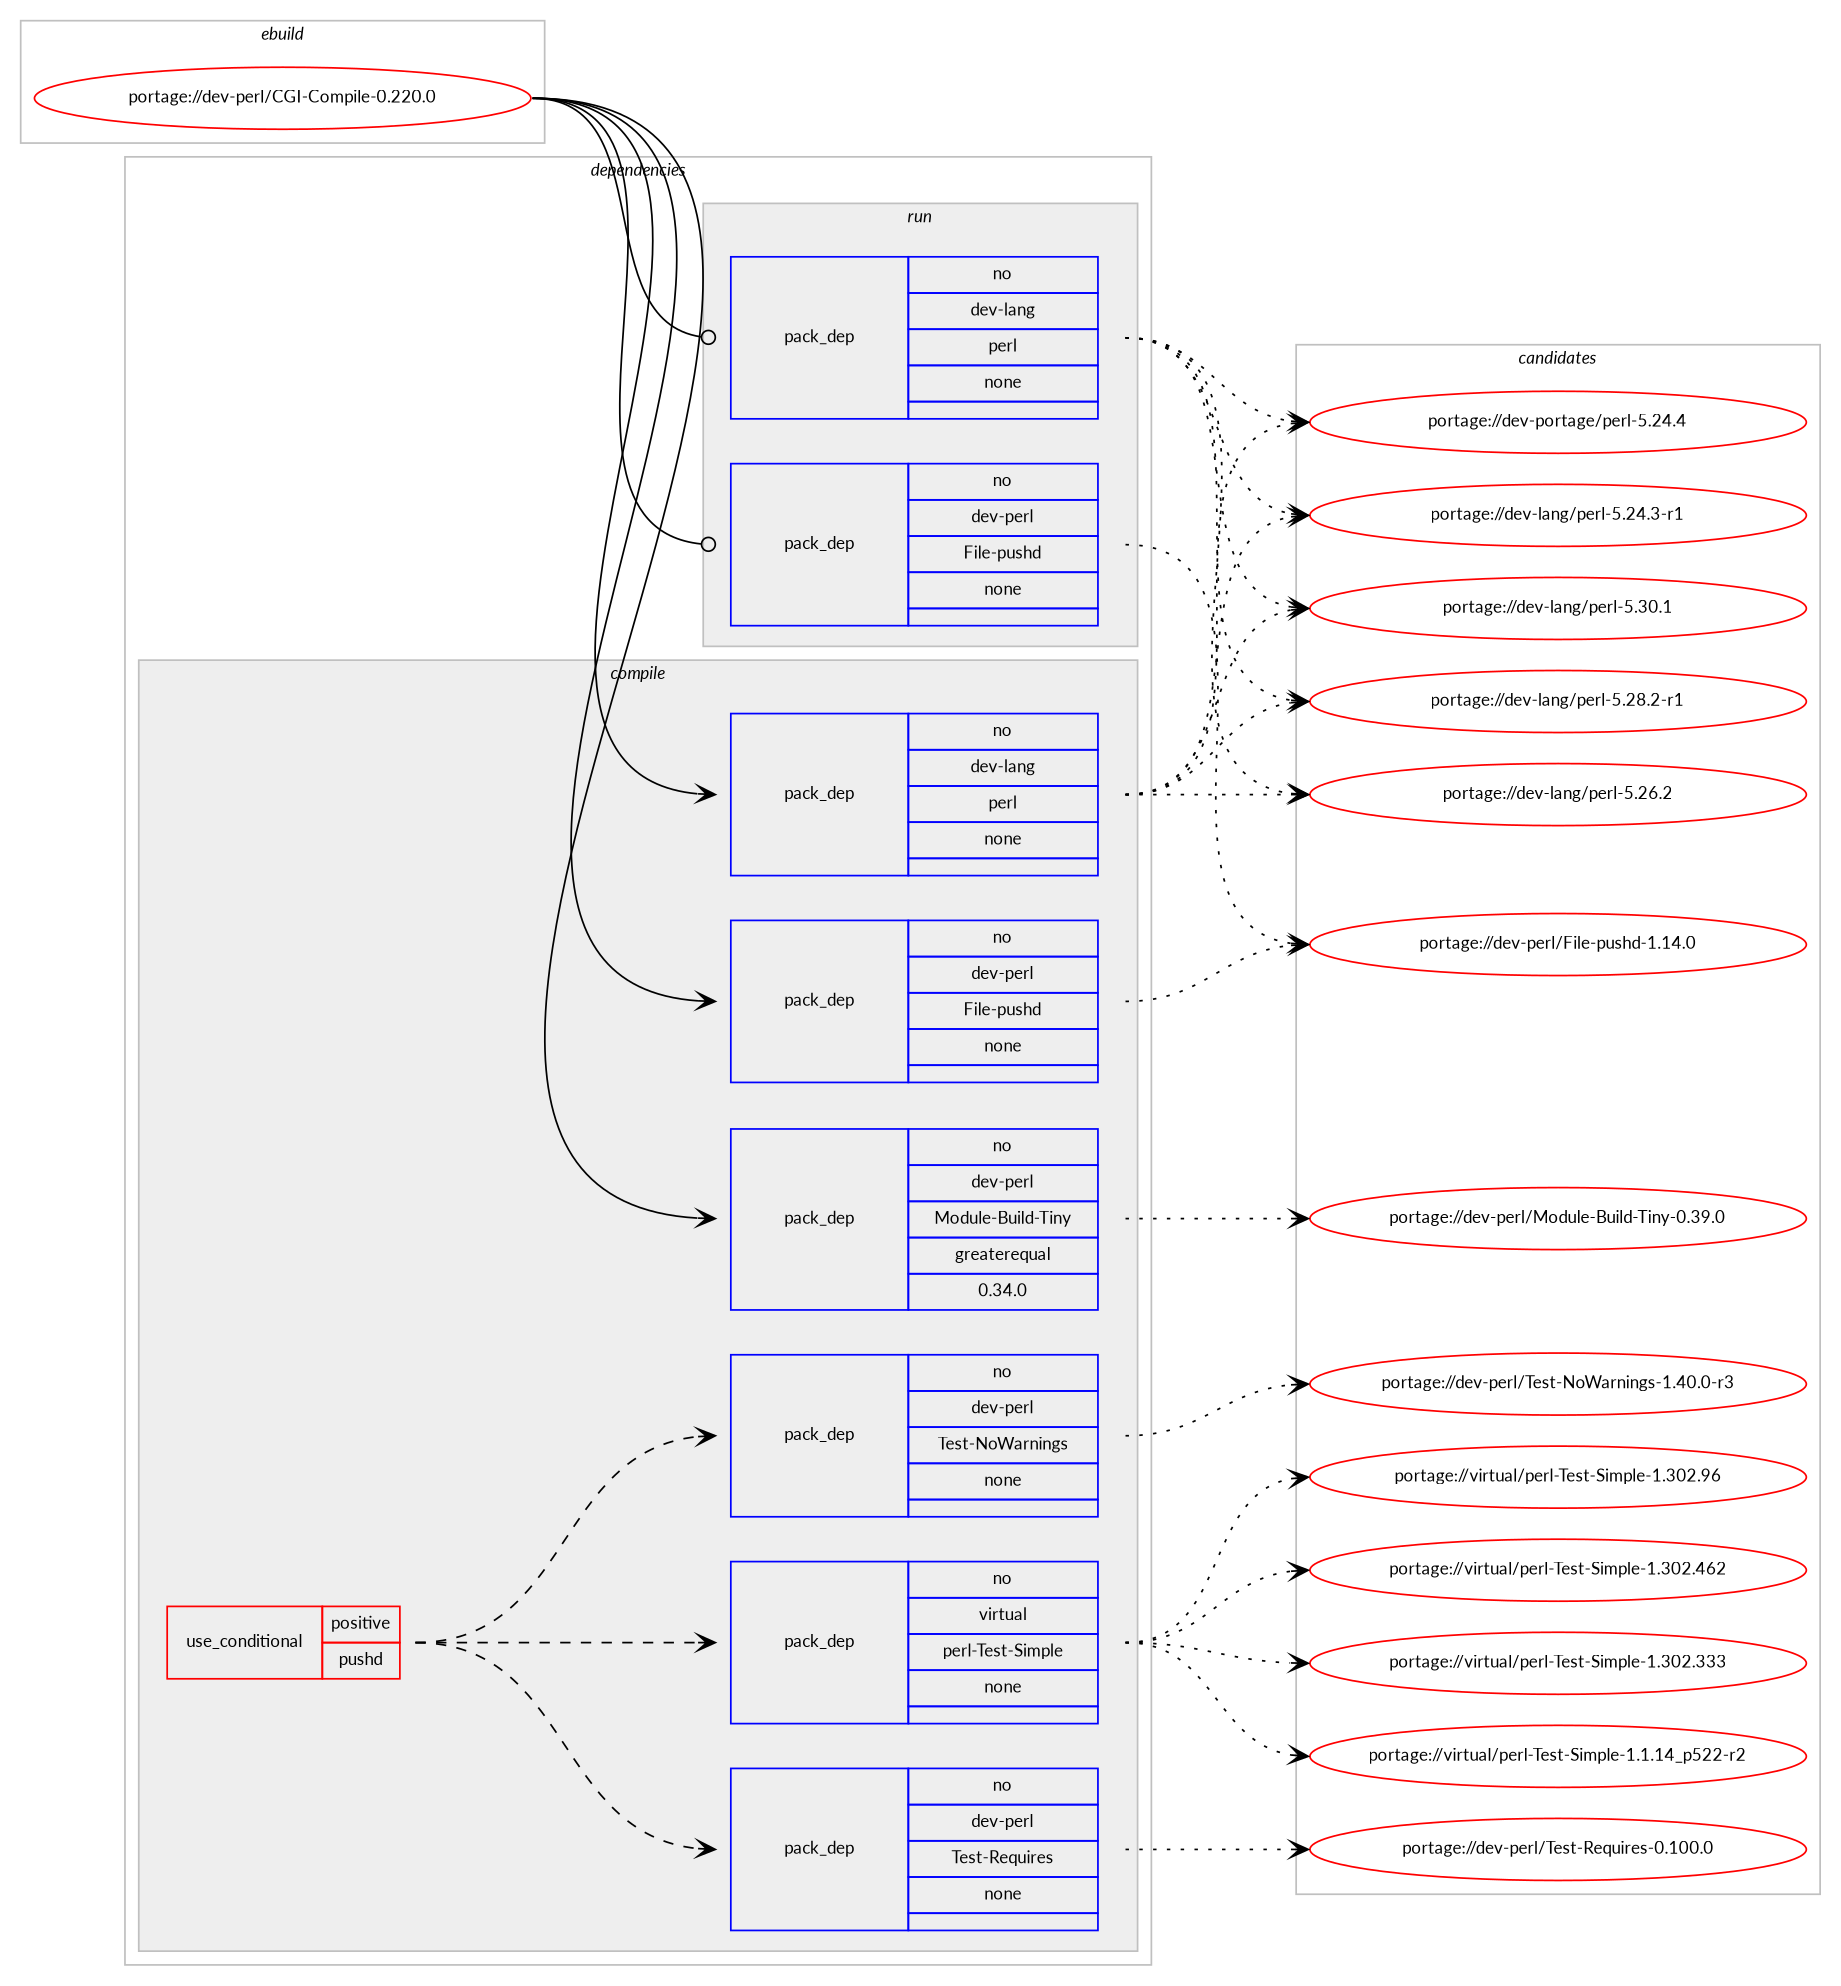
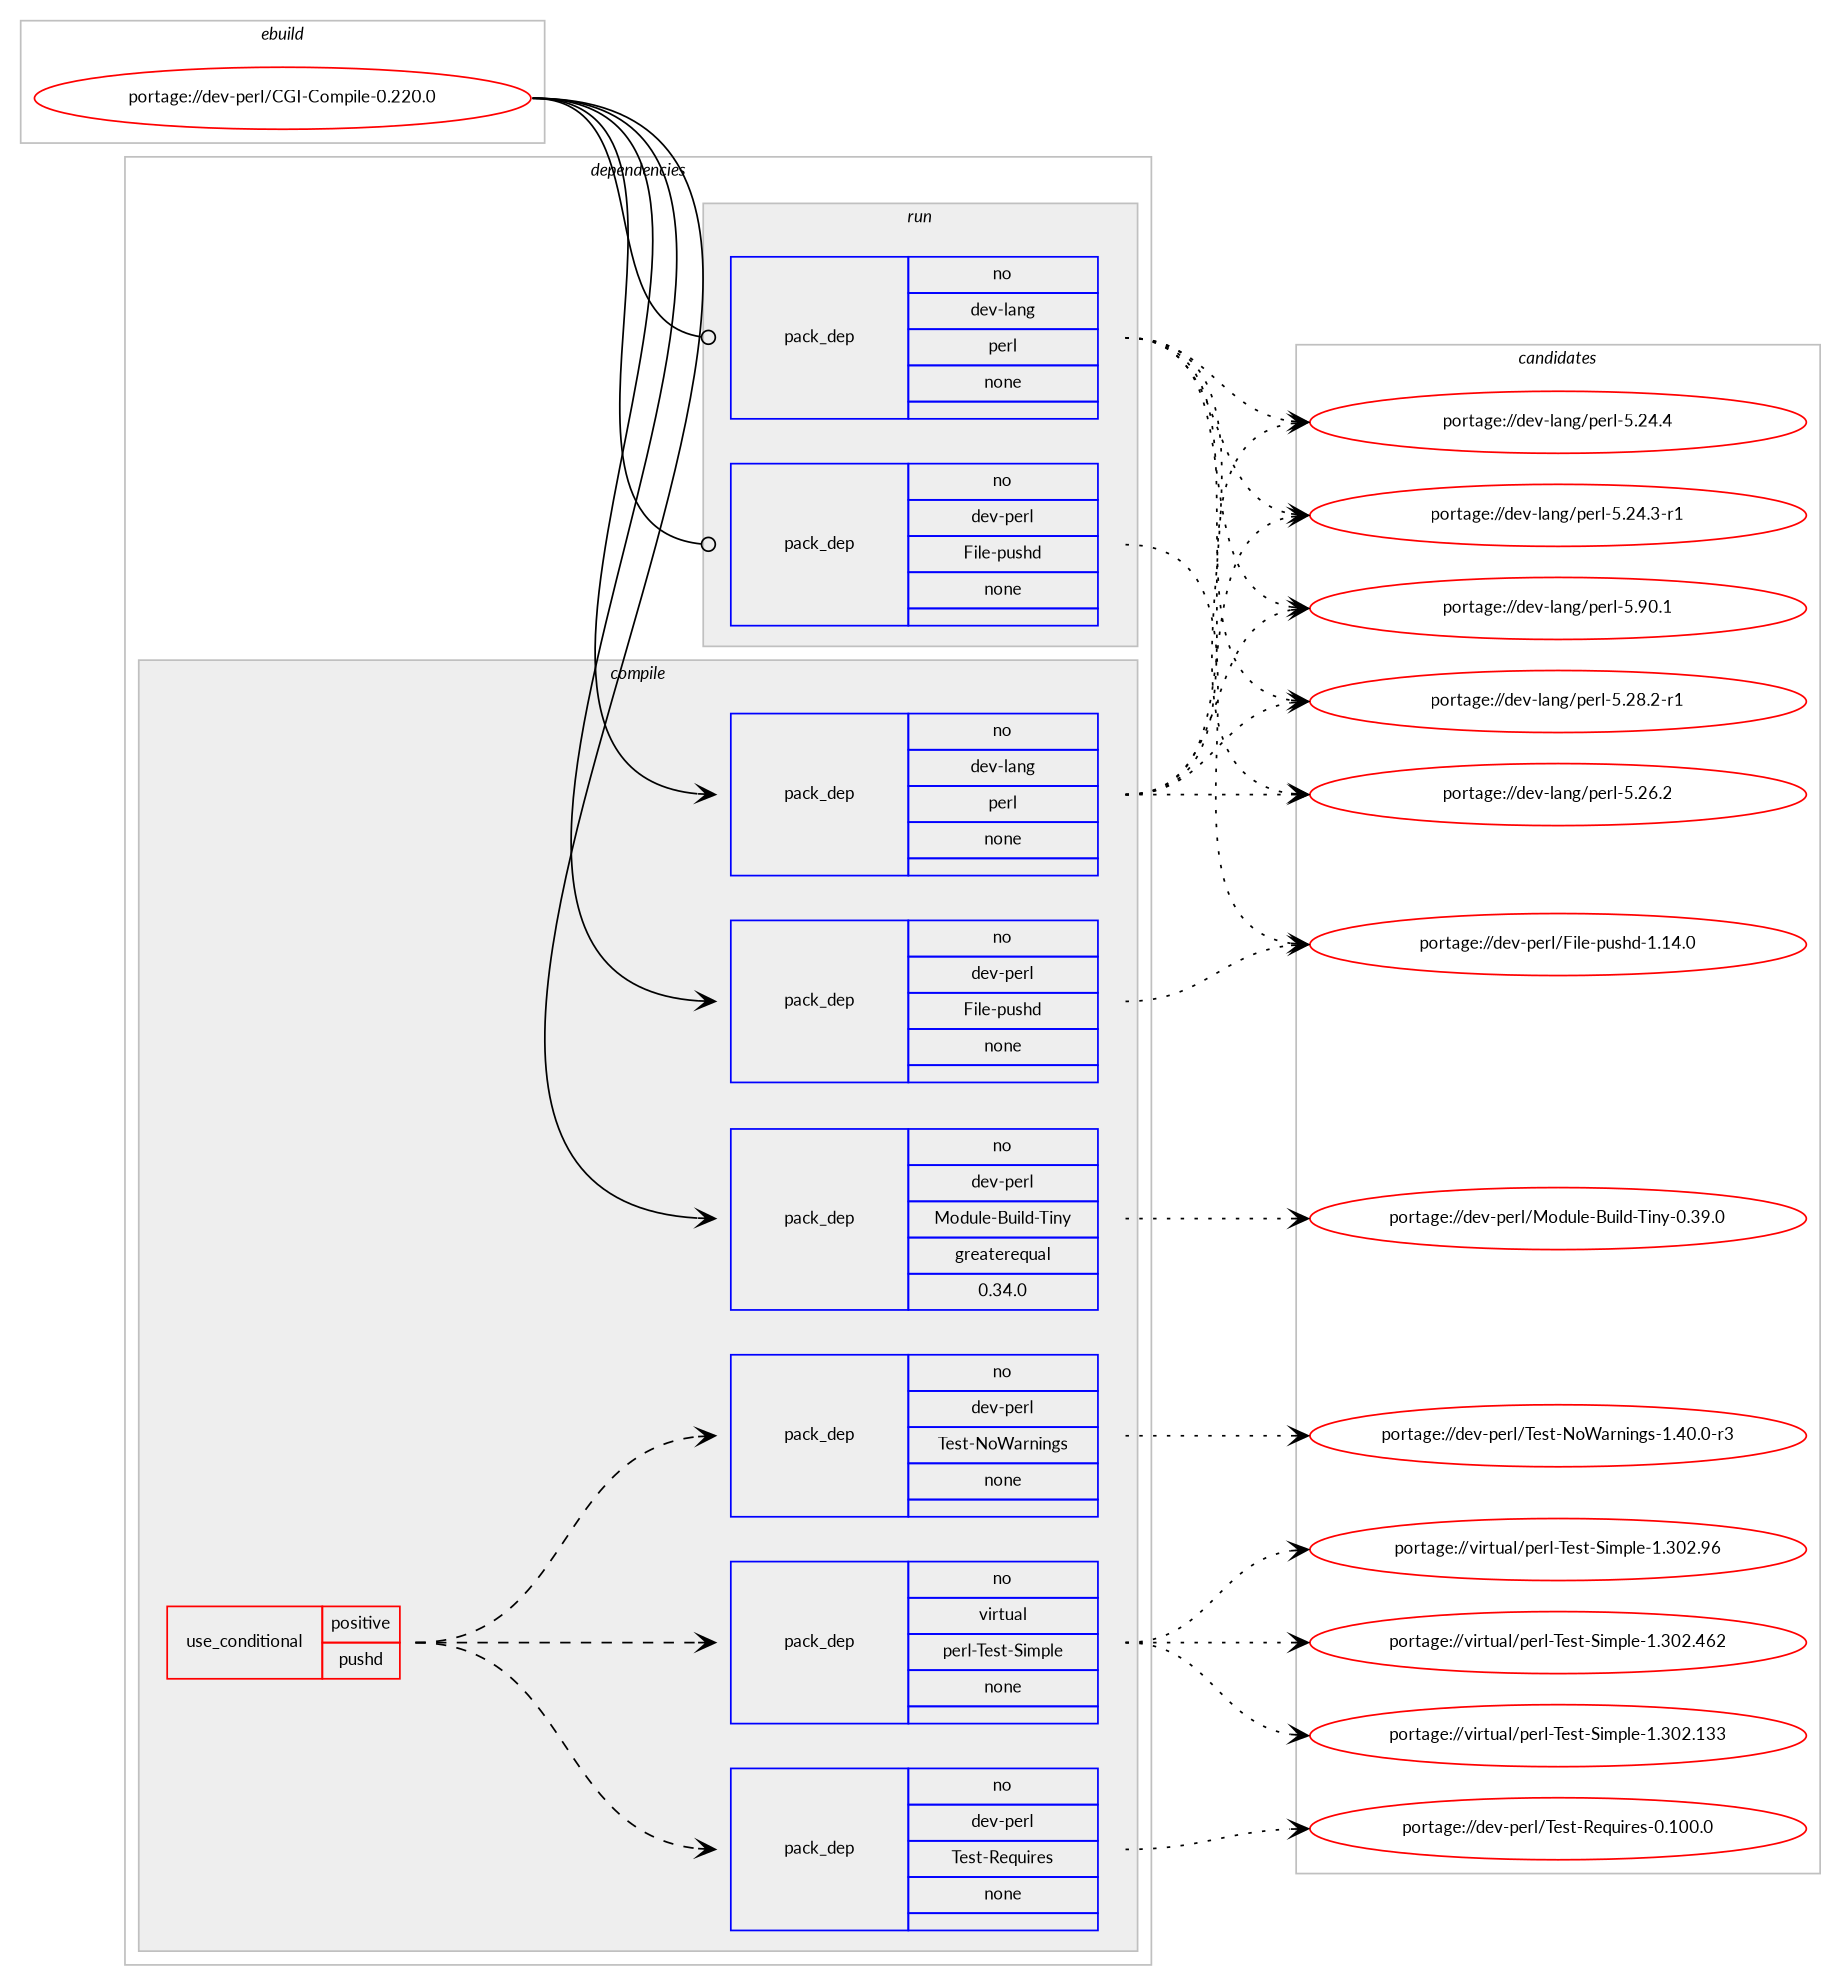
(1558, 422) -> (1558, 422)
(1558, 608) -> (1558, 608)
(1558, 1663) -> (1558, 1736)
(1558, 1756) -> none
